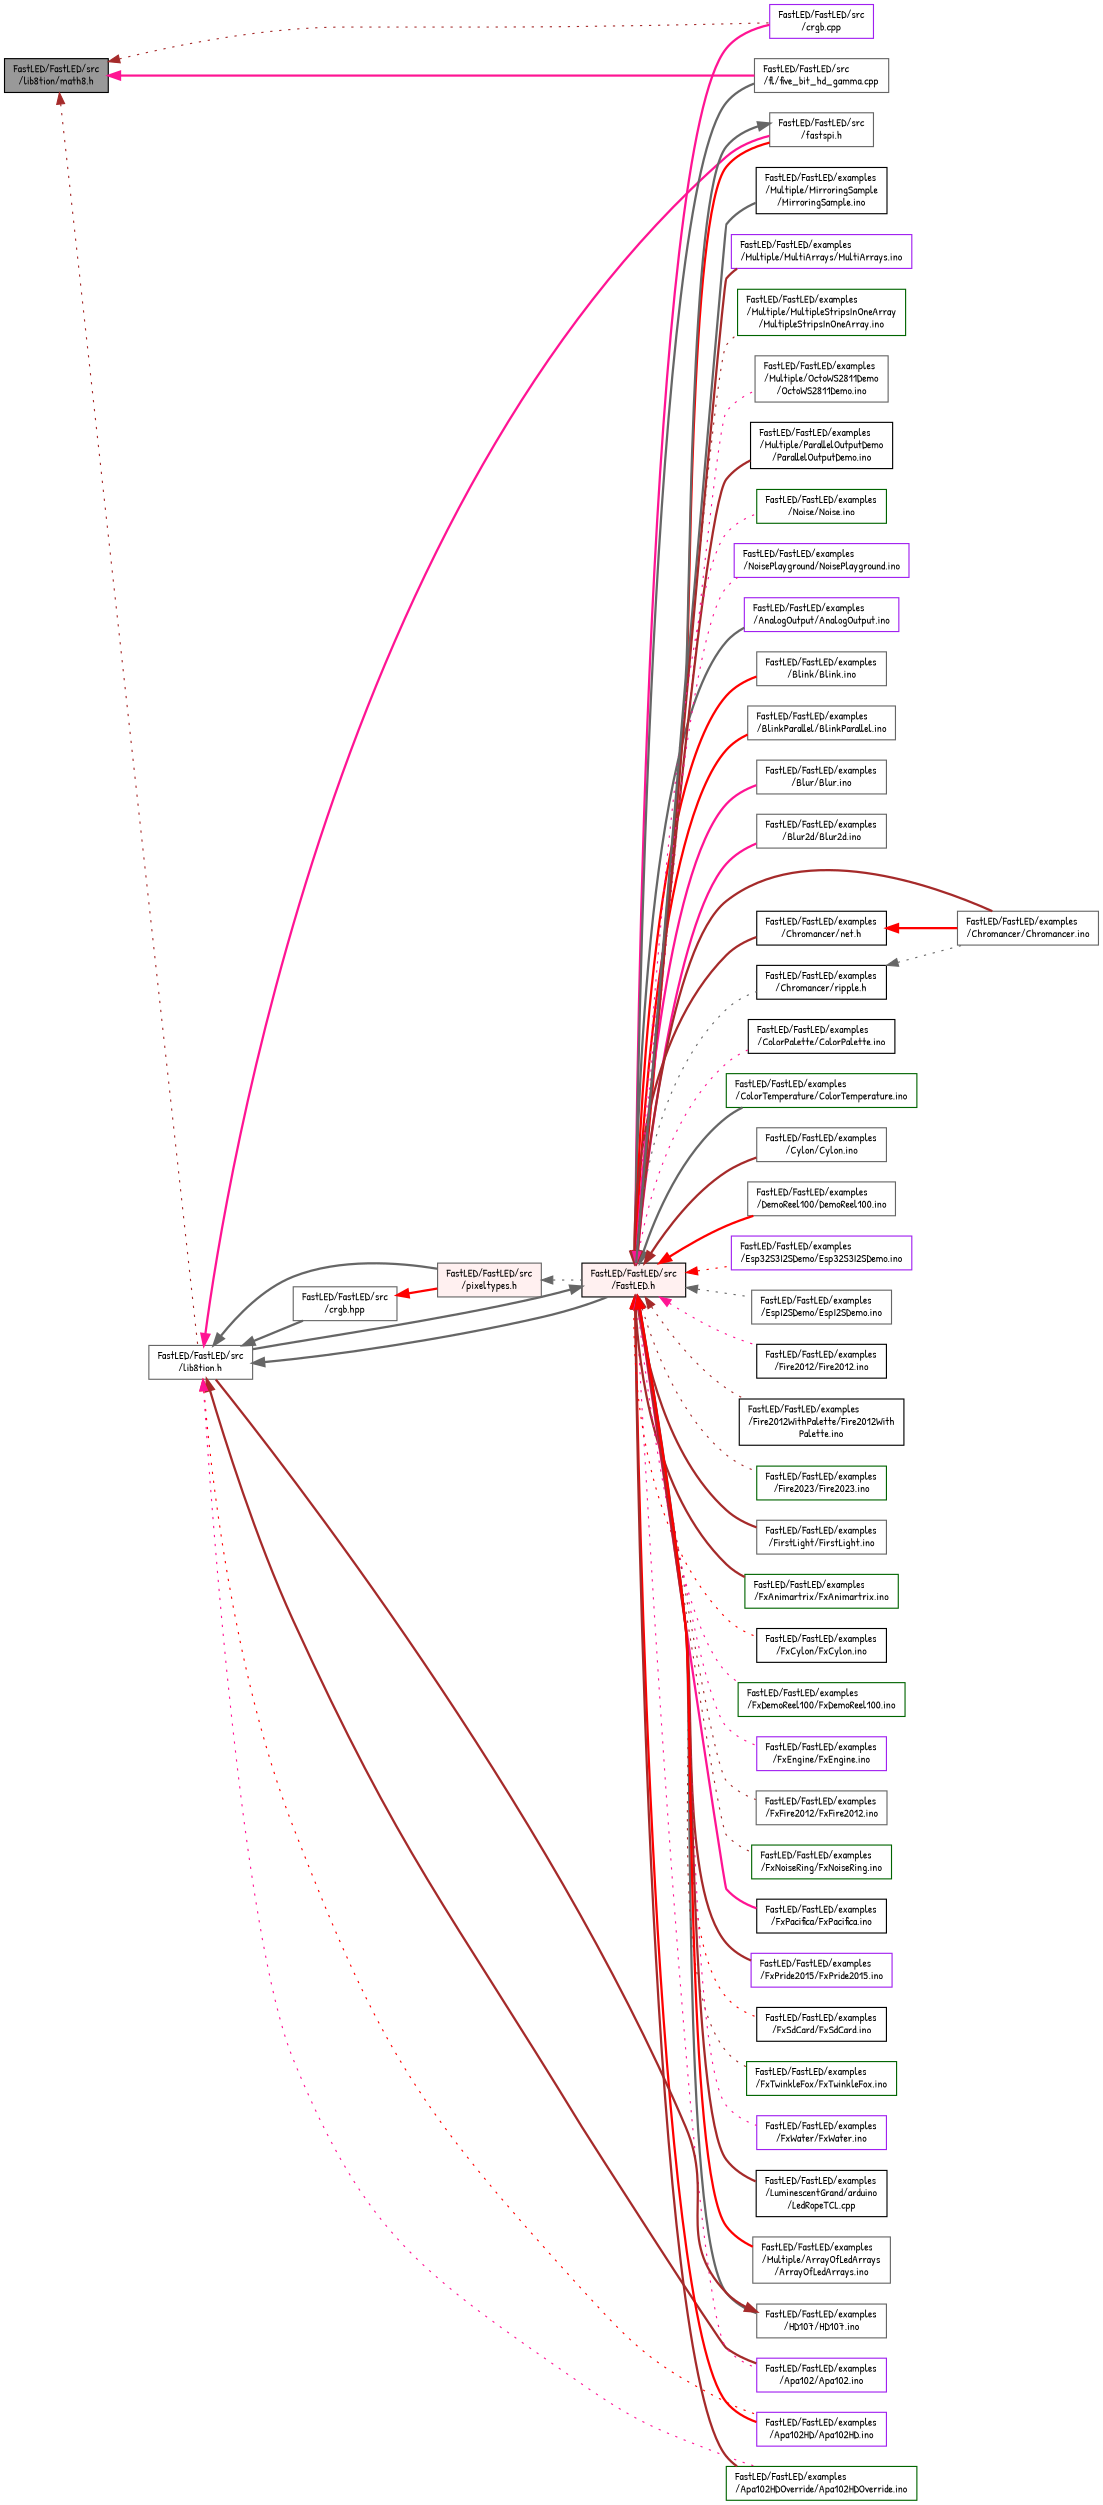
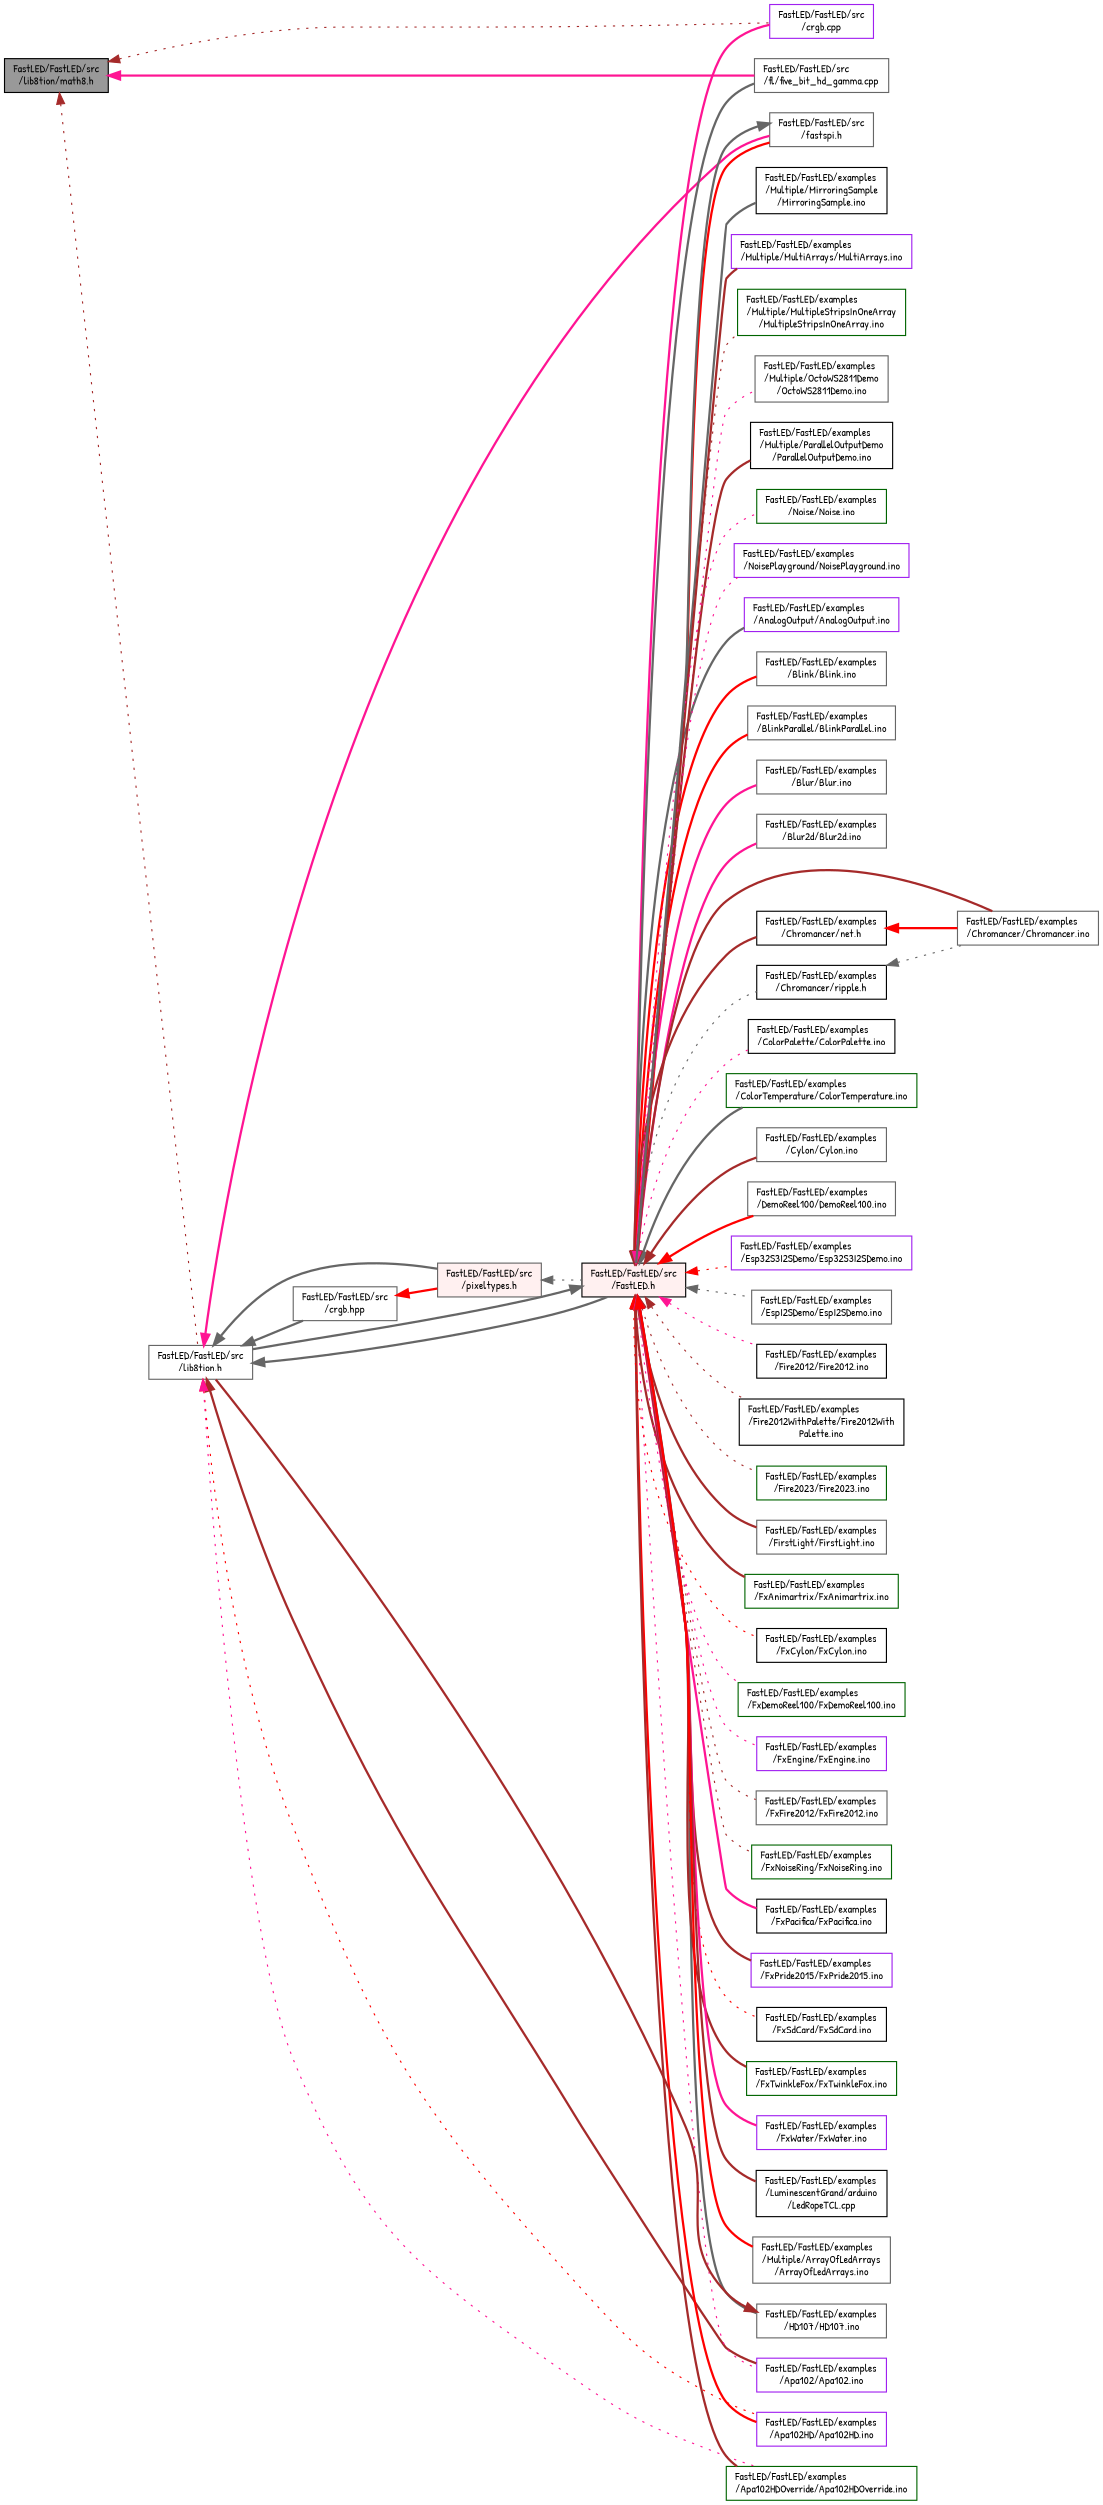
(688, 1694) -> (688, 1694)
(690, 1725) -> (690, 1725)
